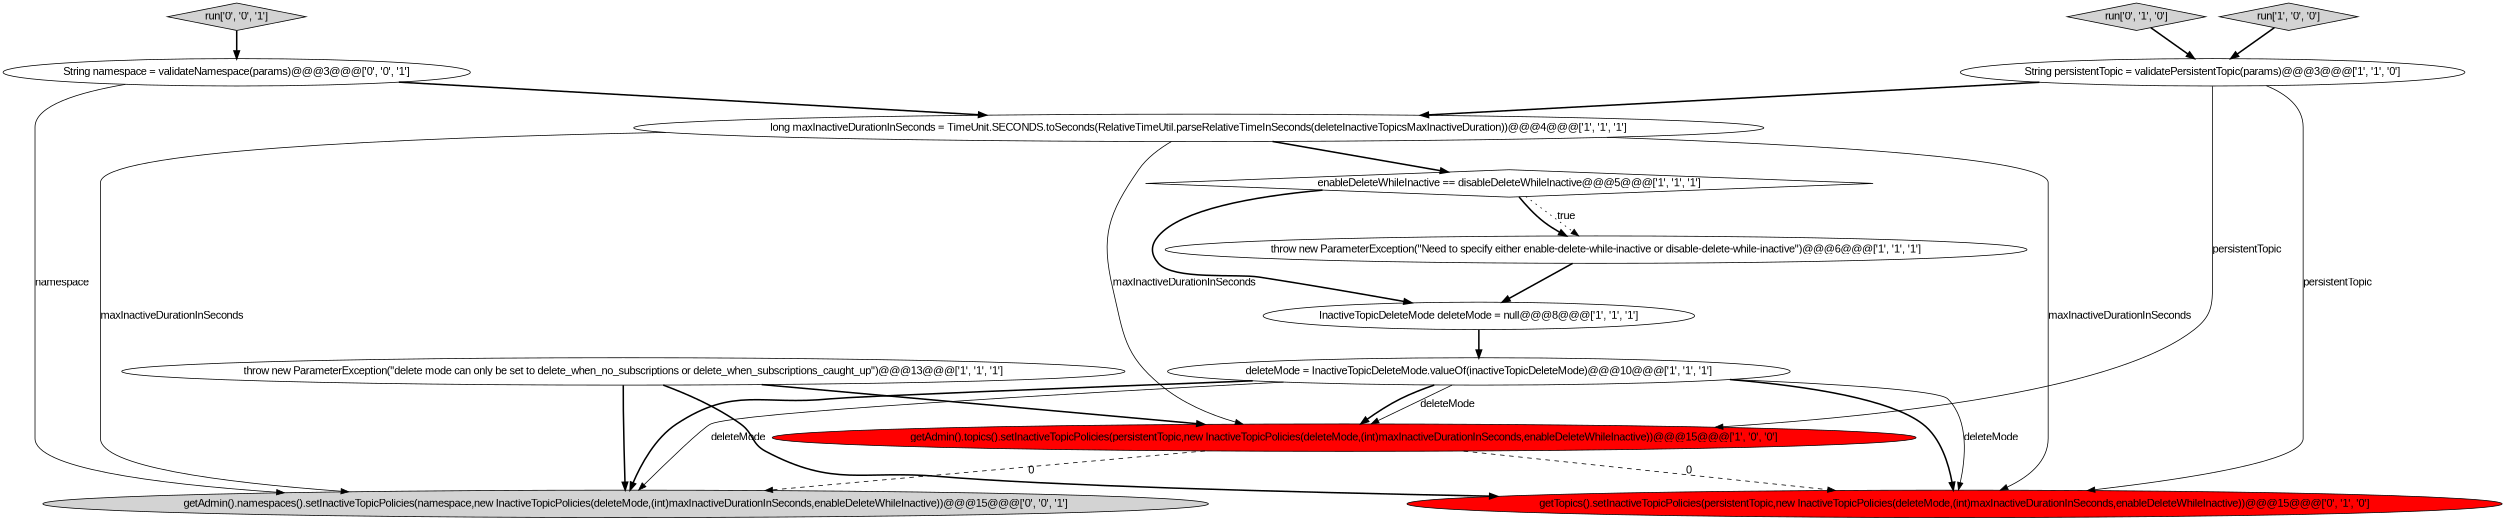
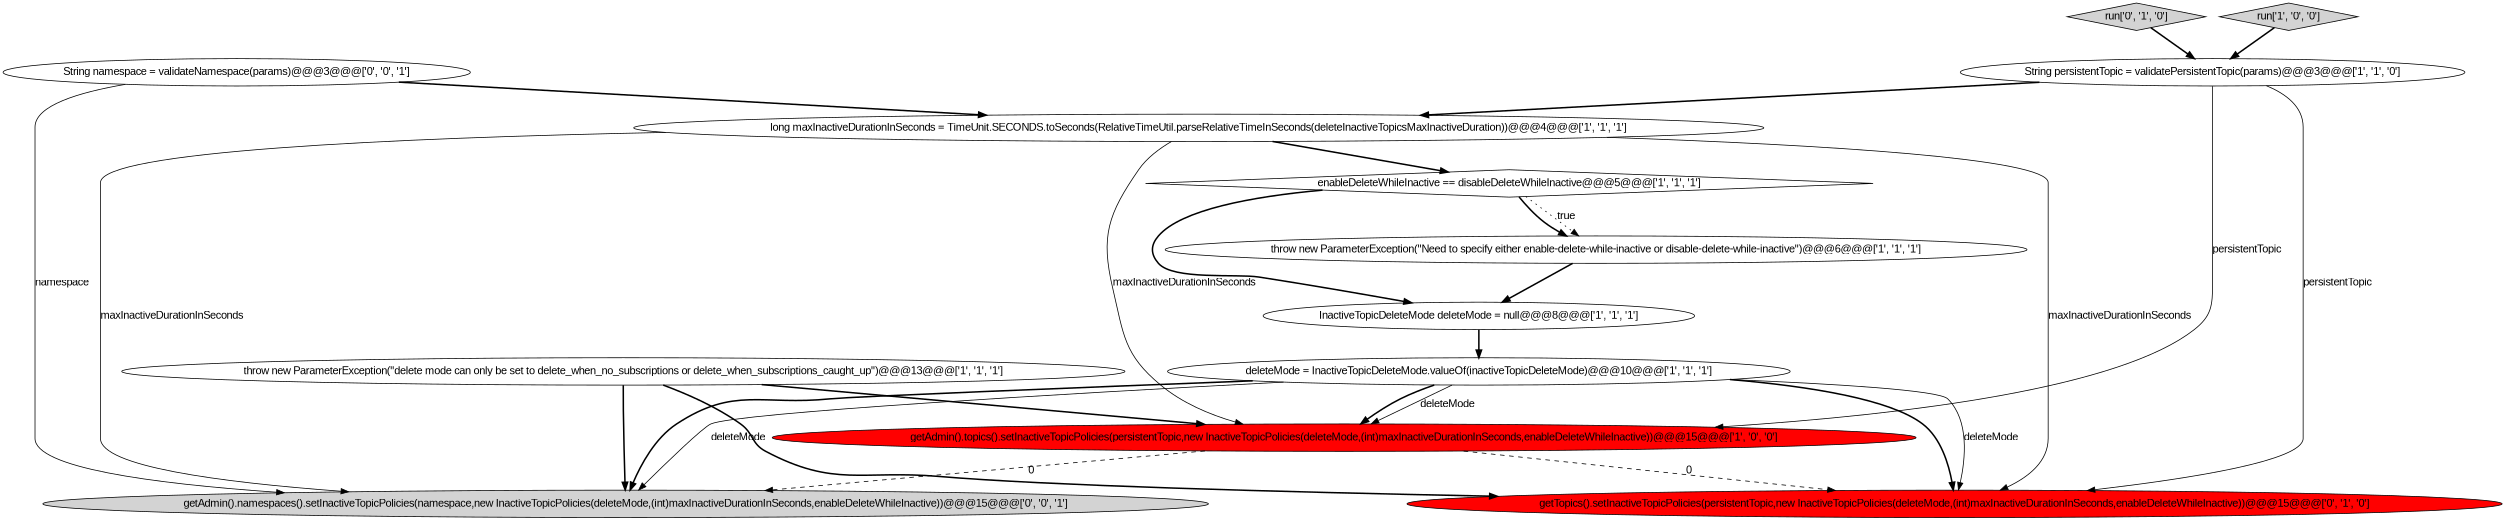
(237, 17) -> none
